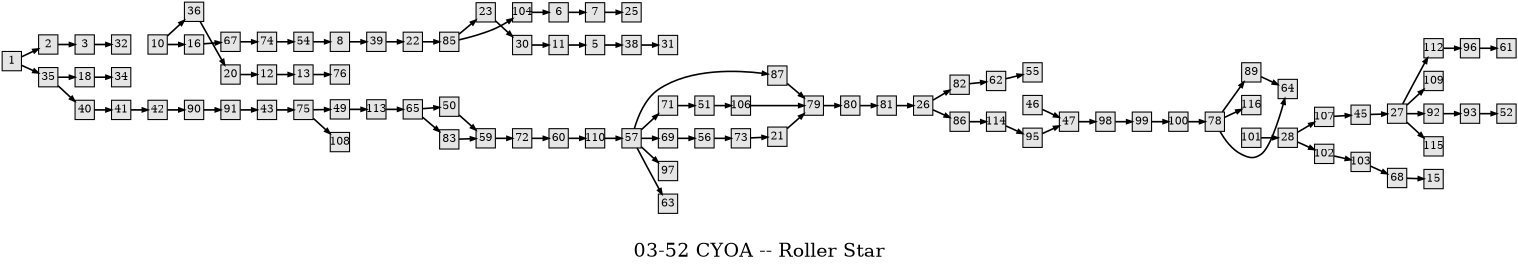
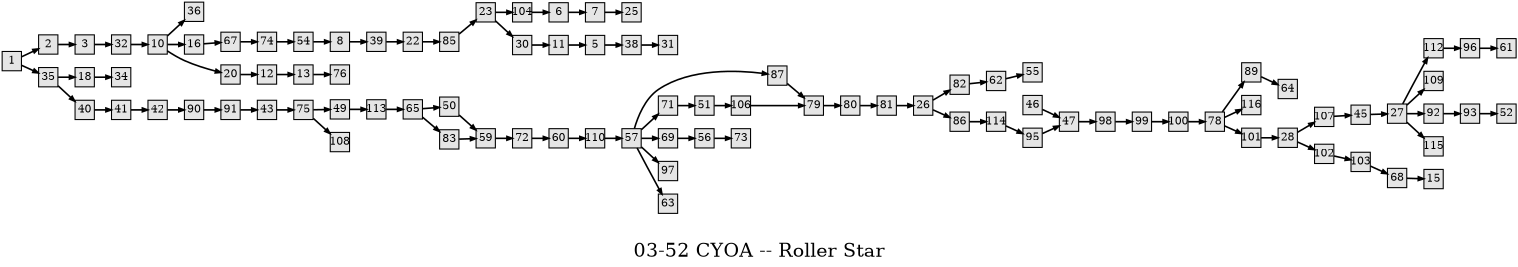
(484, 33) -> (501, 12)
(210, 40) -> (191, 63)
none -> (137, 44)
(777, 137) -> none
(1262, 153) -> (1230, 129)
